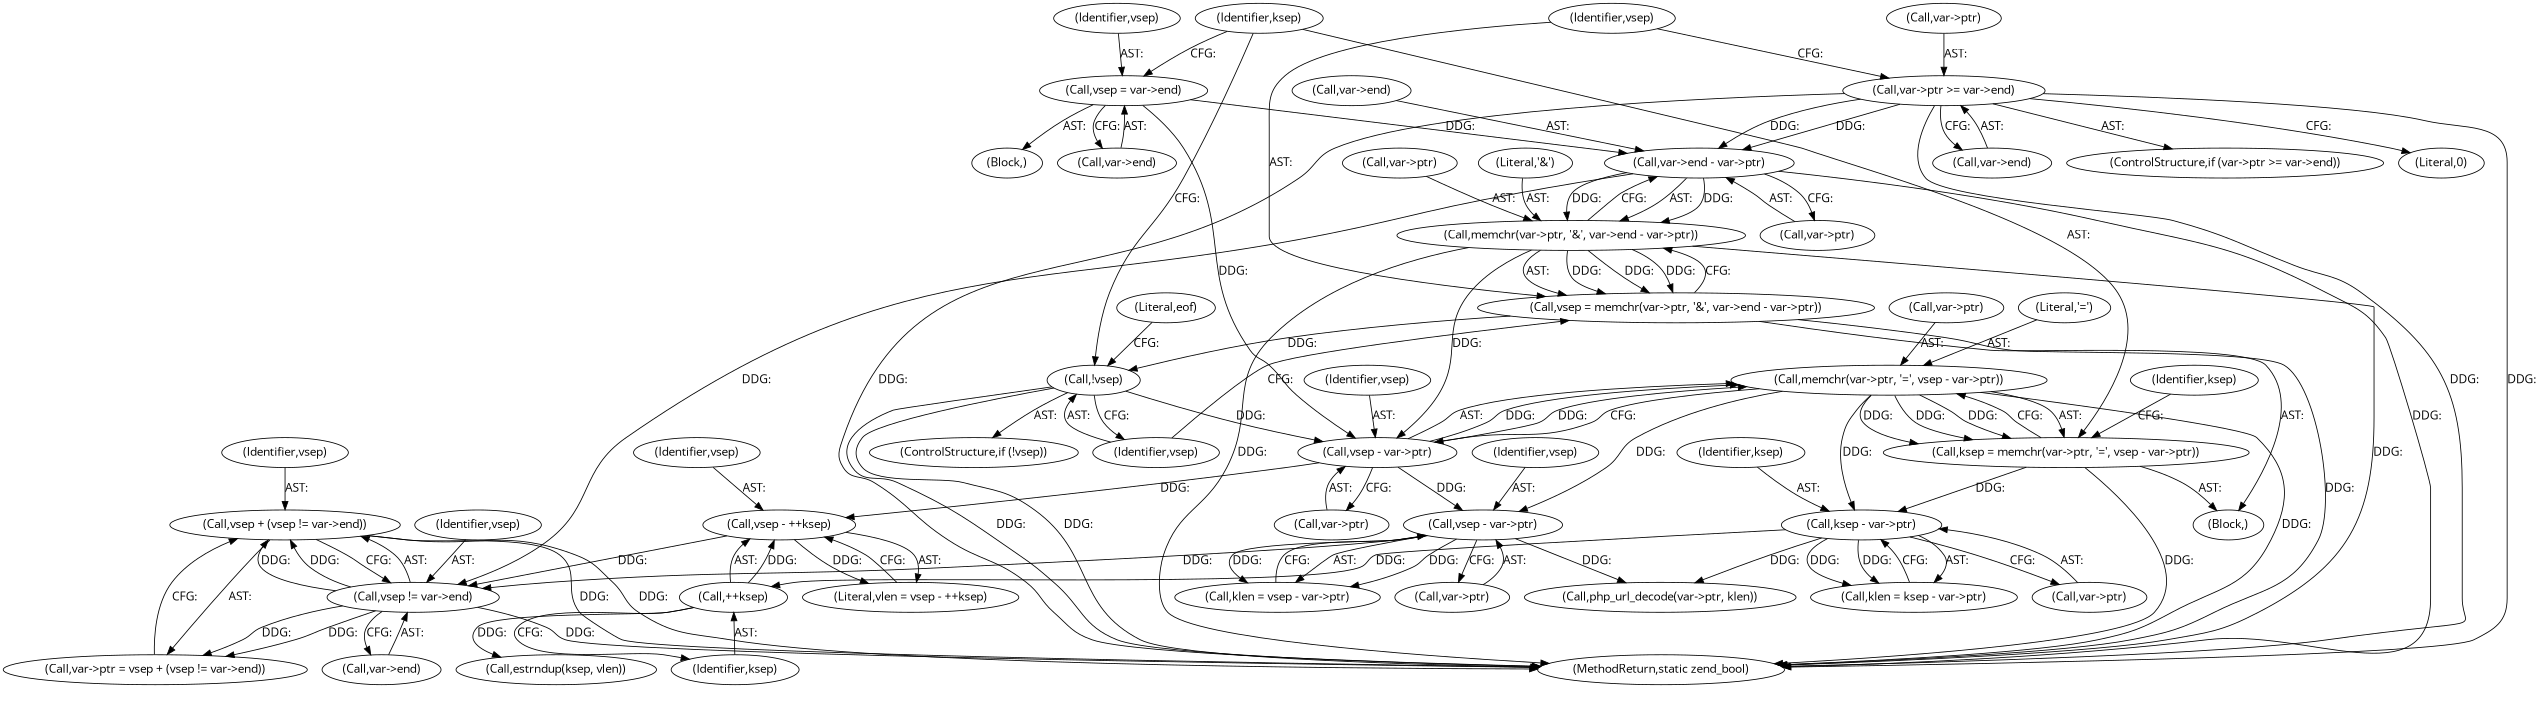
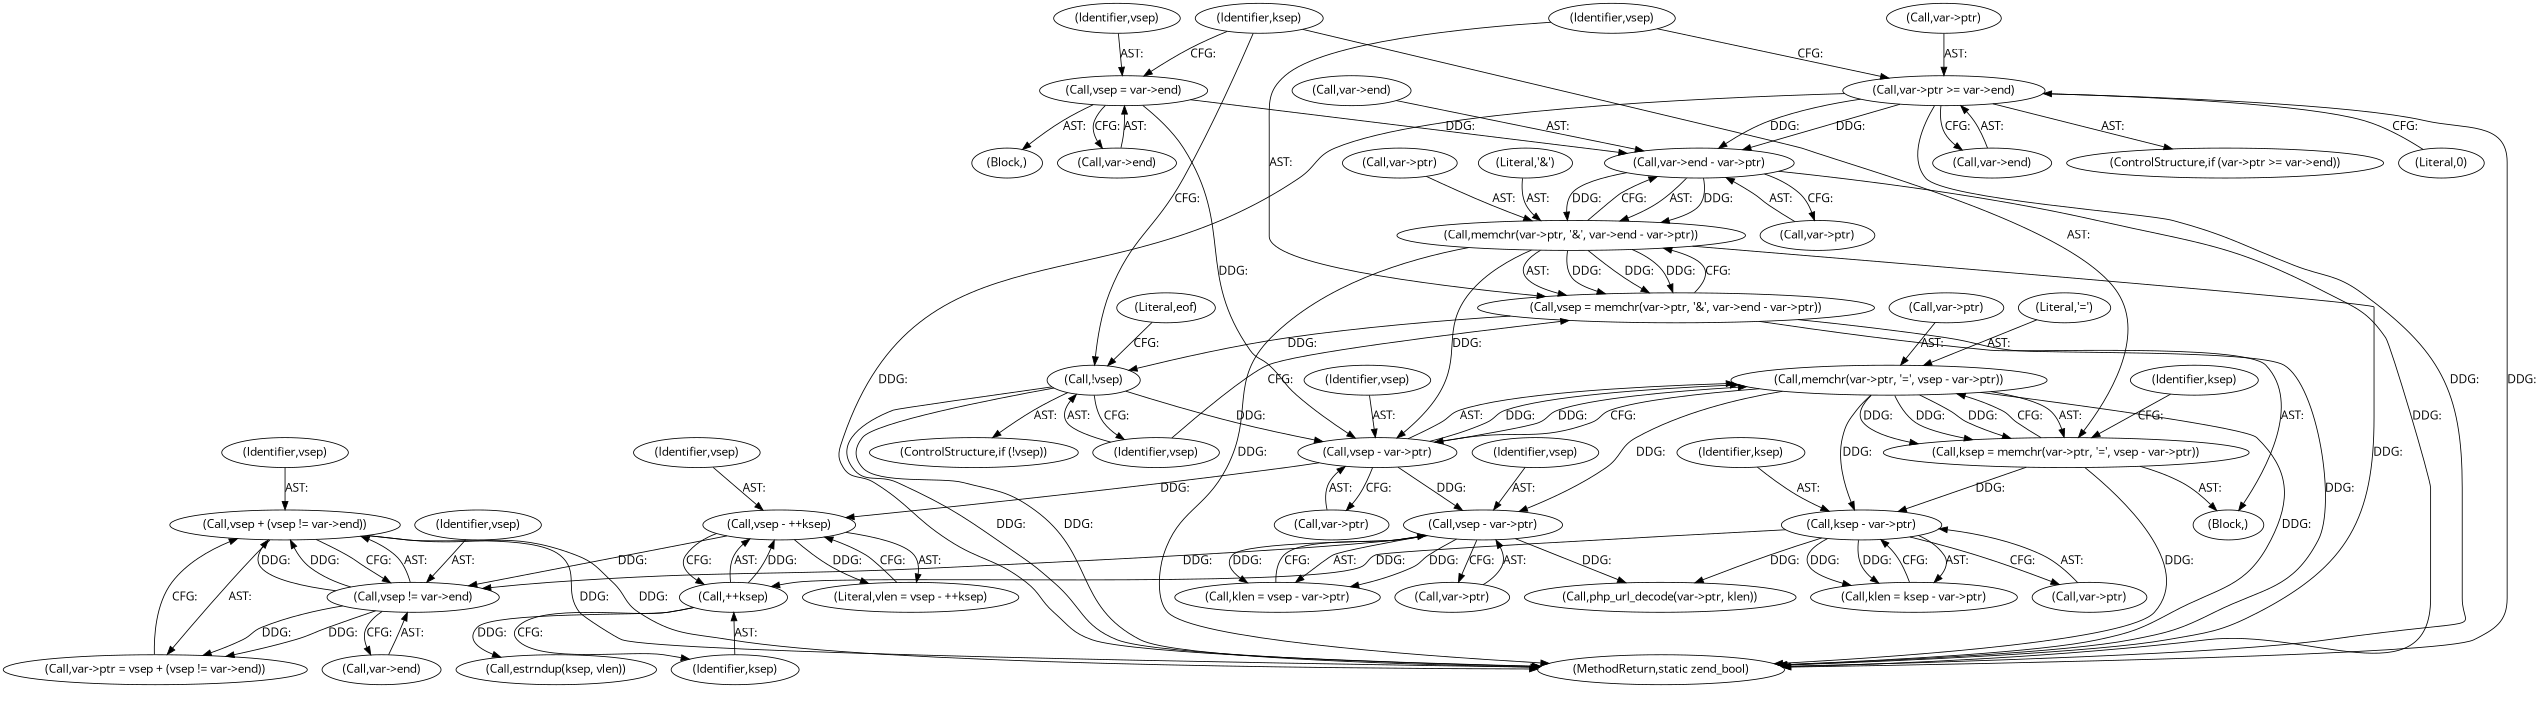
(2217, 120) -> (2326, 113)
(1068, 272) -> none
none -> (688, 552)
(1000, 658) -> none
